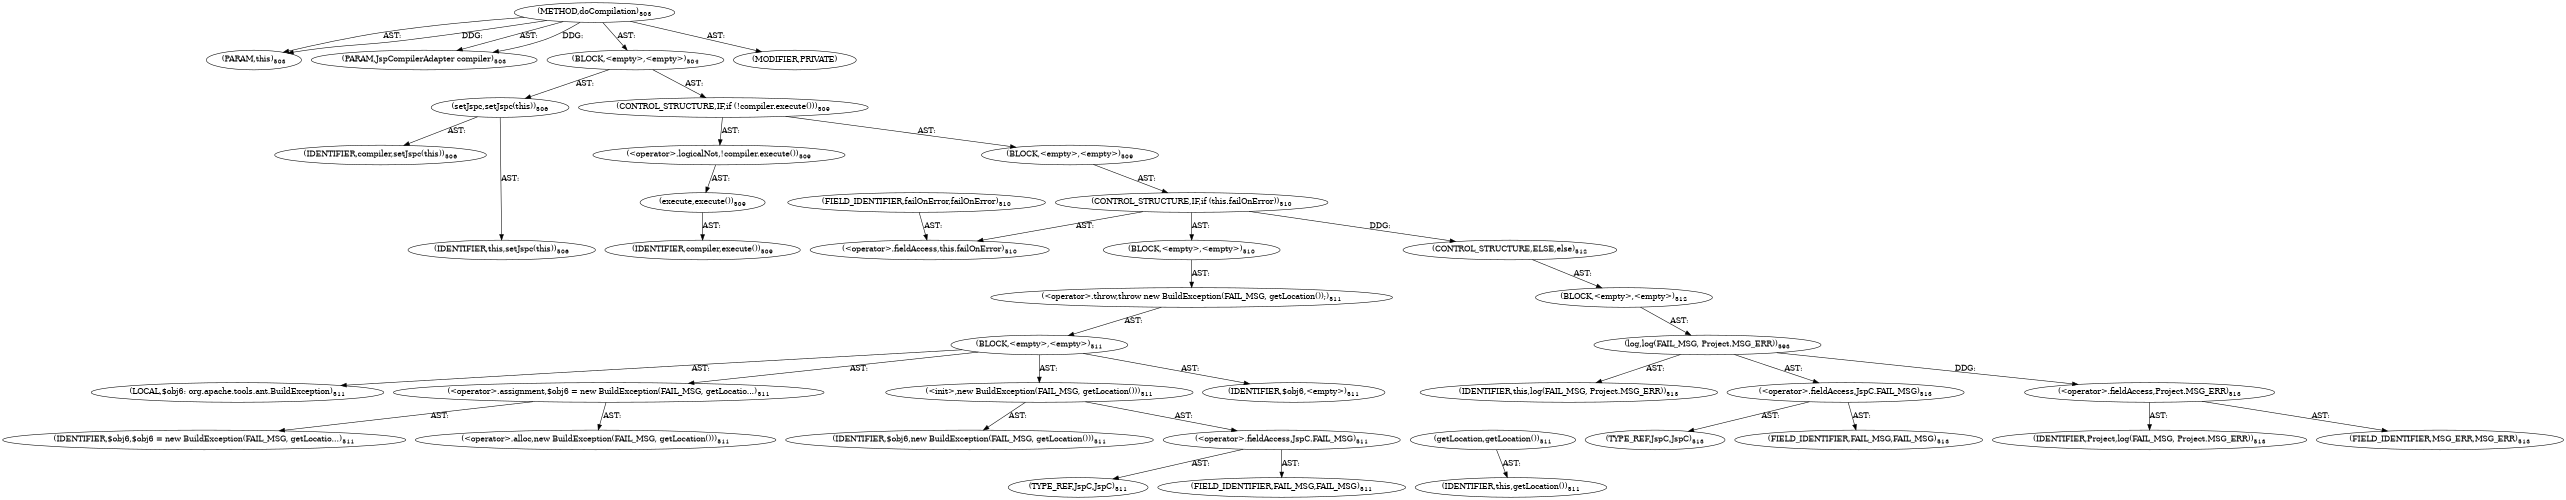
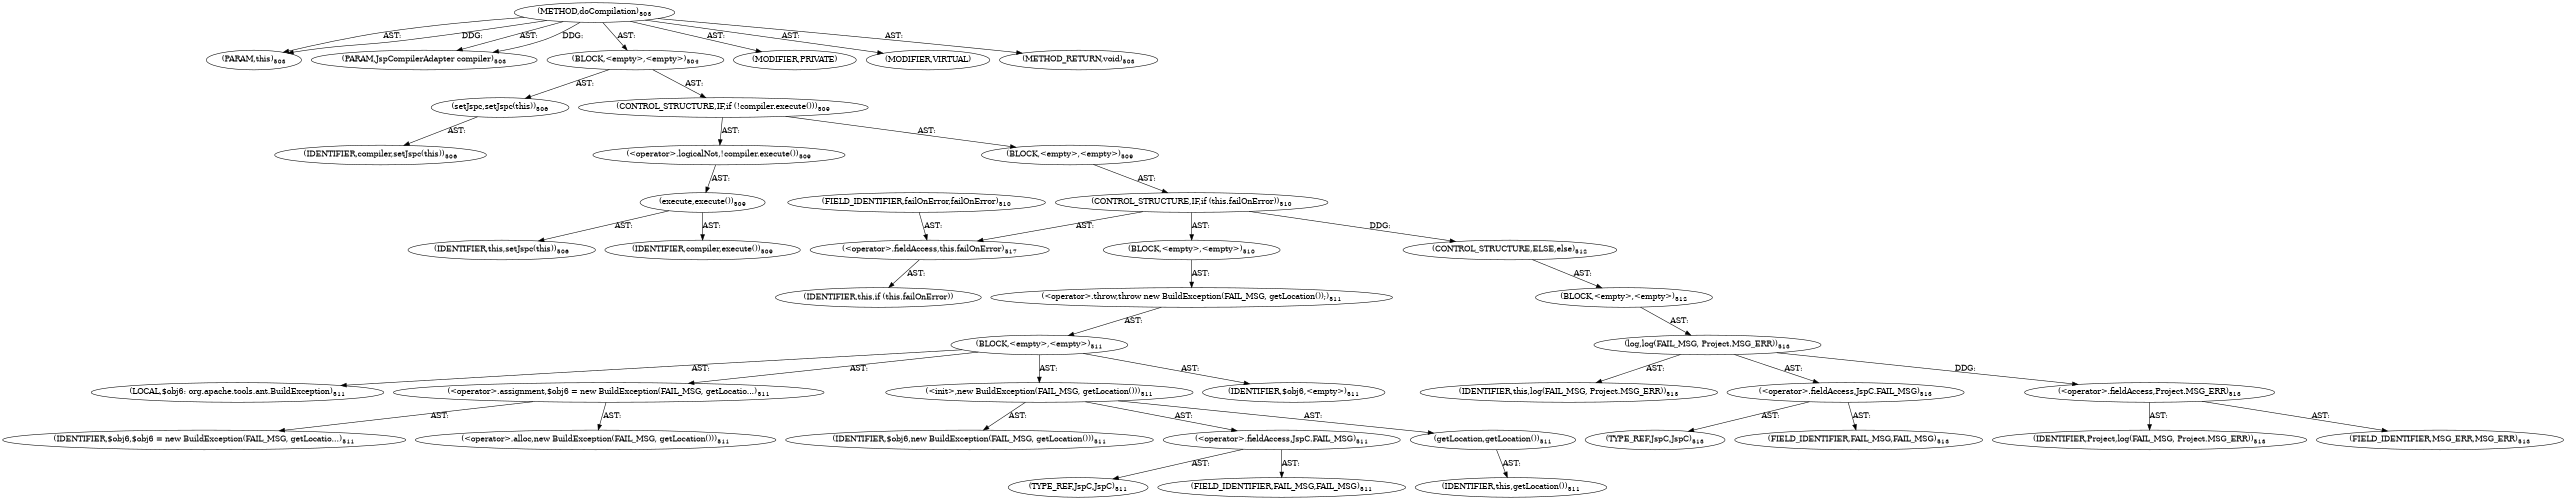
none -> (928, 60)
none -> (1079, 60)
(501, 176) -> (606, 225)
(1011, 249) -> (1011, 249)
none -> (878, 297)
(1784, 344) -> (1784, 344)
none -> (1273, 417)
